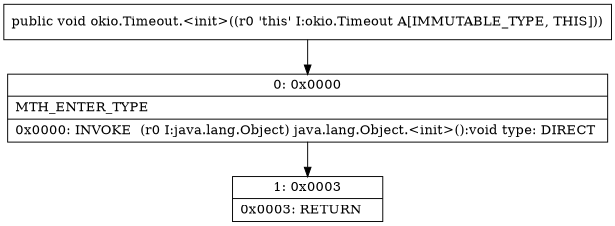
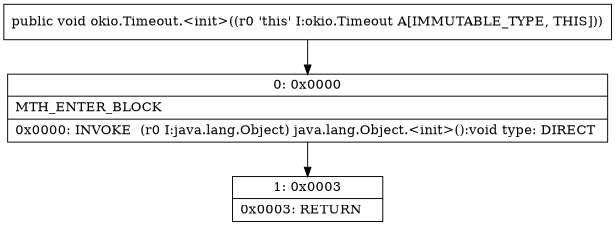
(82, 107) -> (89, 107)
